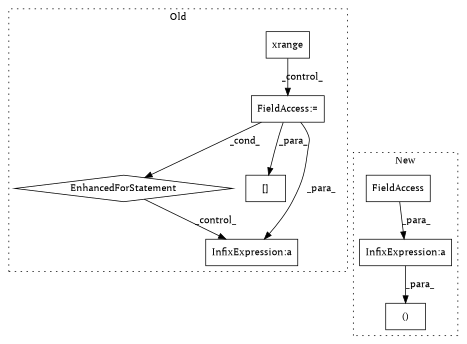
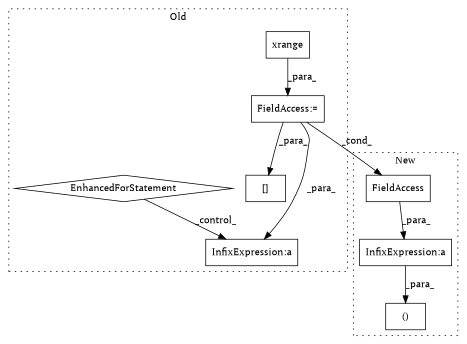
(303, 77) -> (303, 77)
(207, 148) -> (341, 146)
